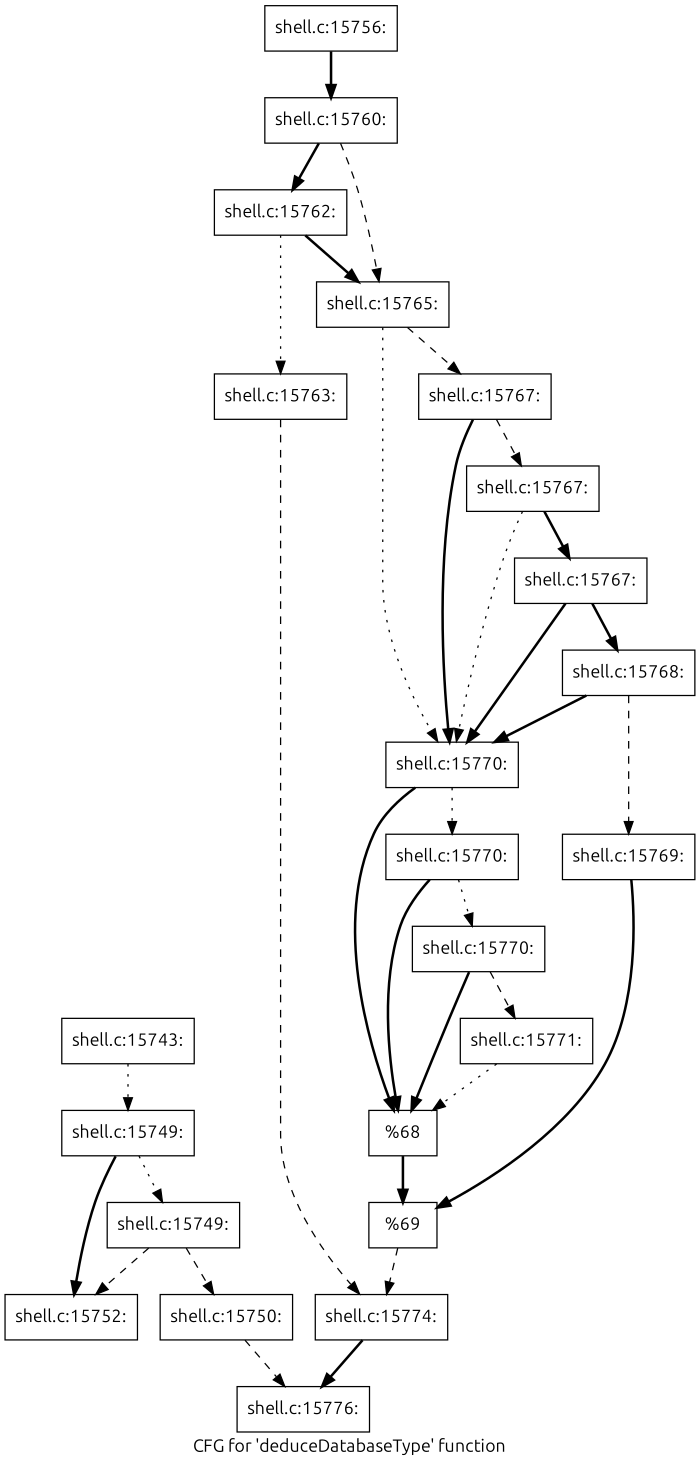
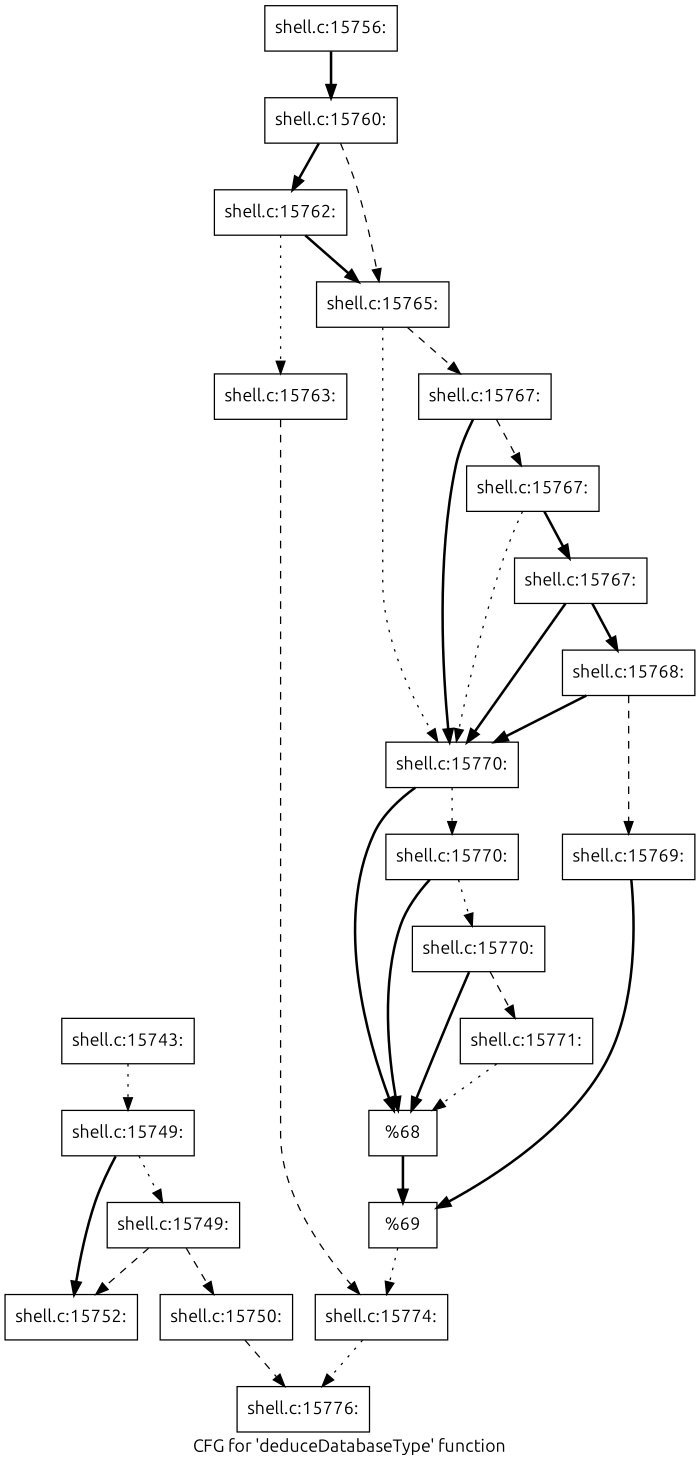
(394, 1265) -> (394, 1265)
(347, 1358) -> (347, 1358)
